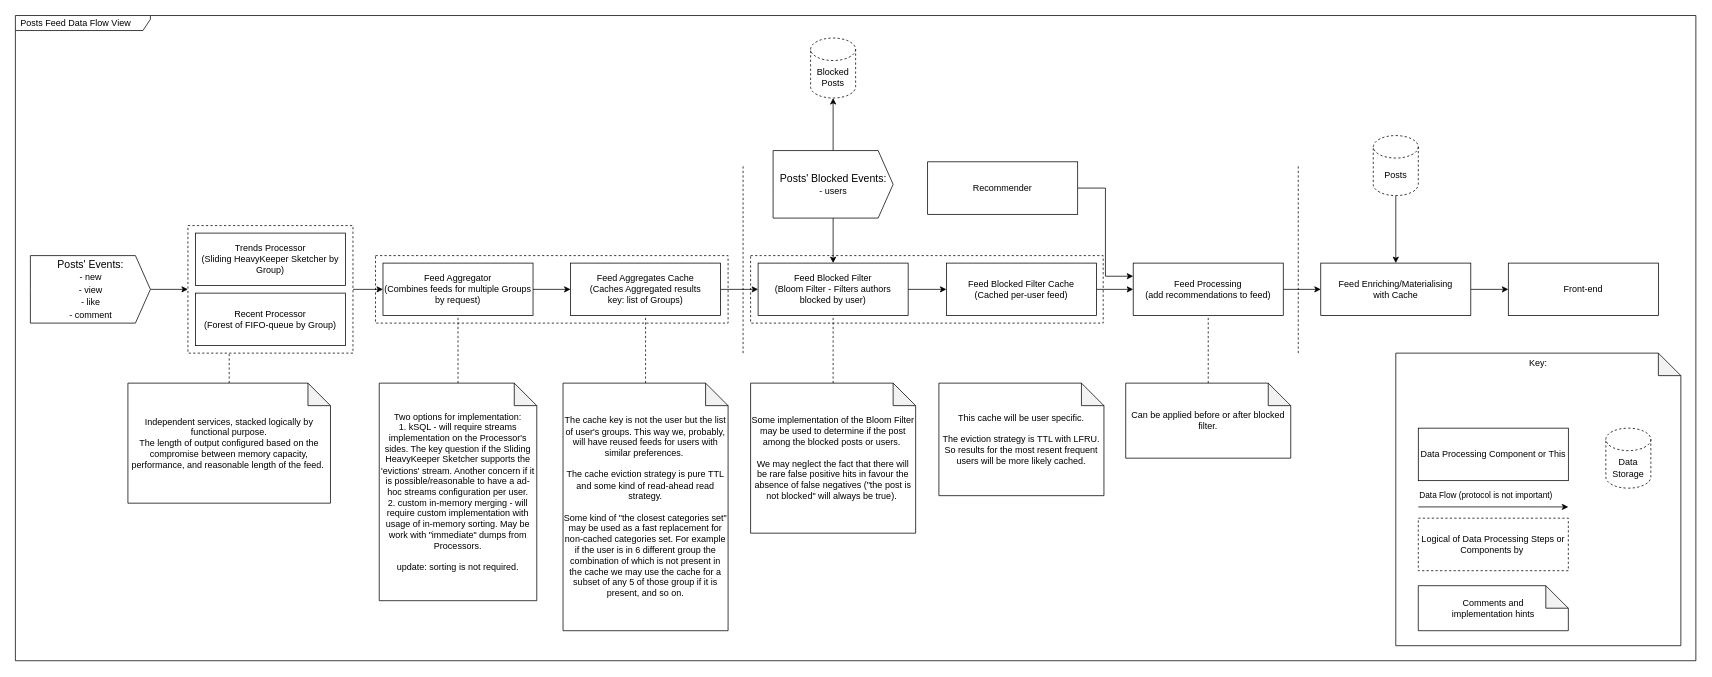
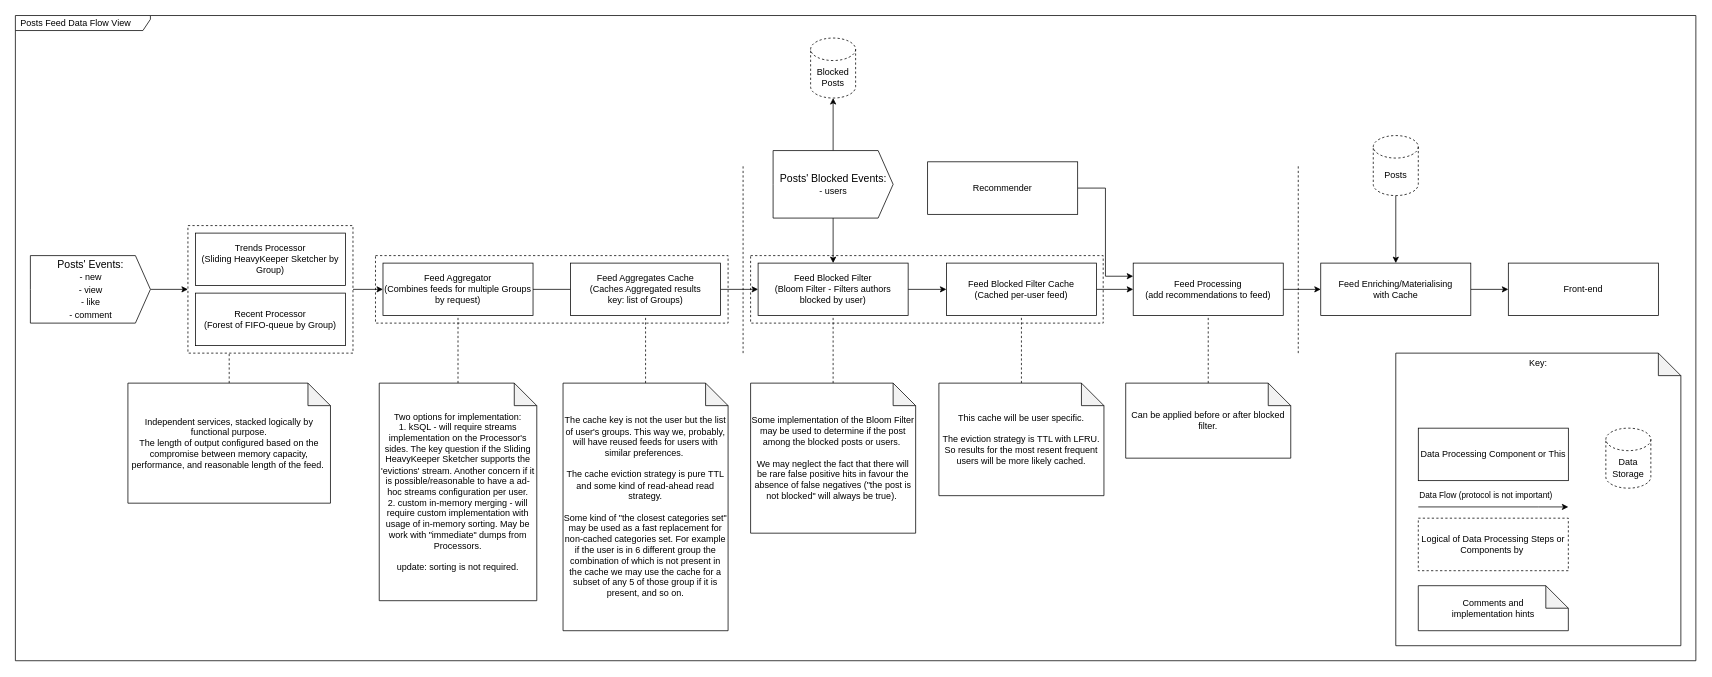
(564, 289) -> (566, 289)
none -> (1021, 350)
